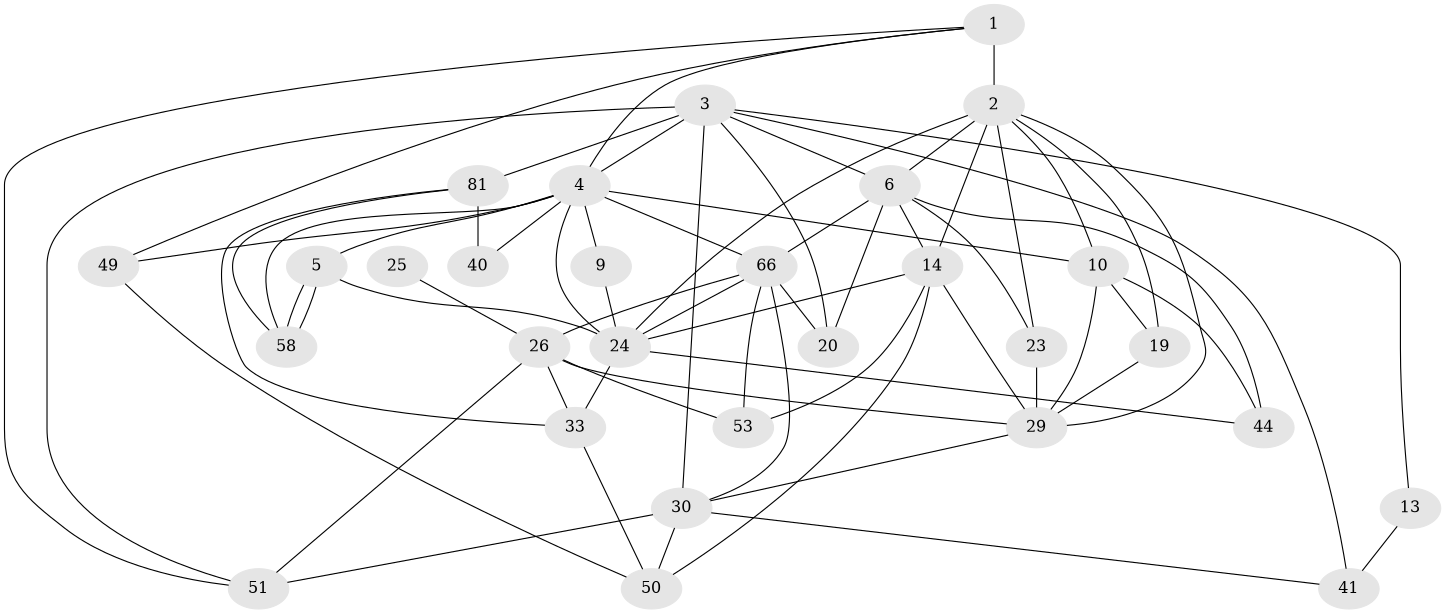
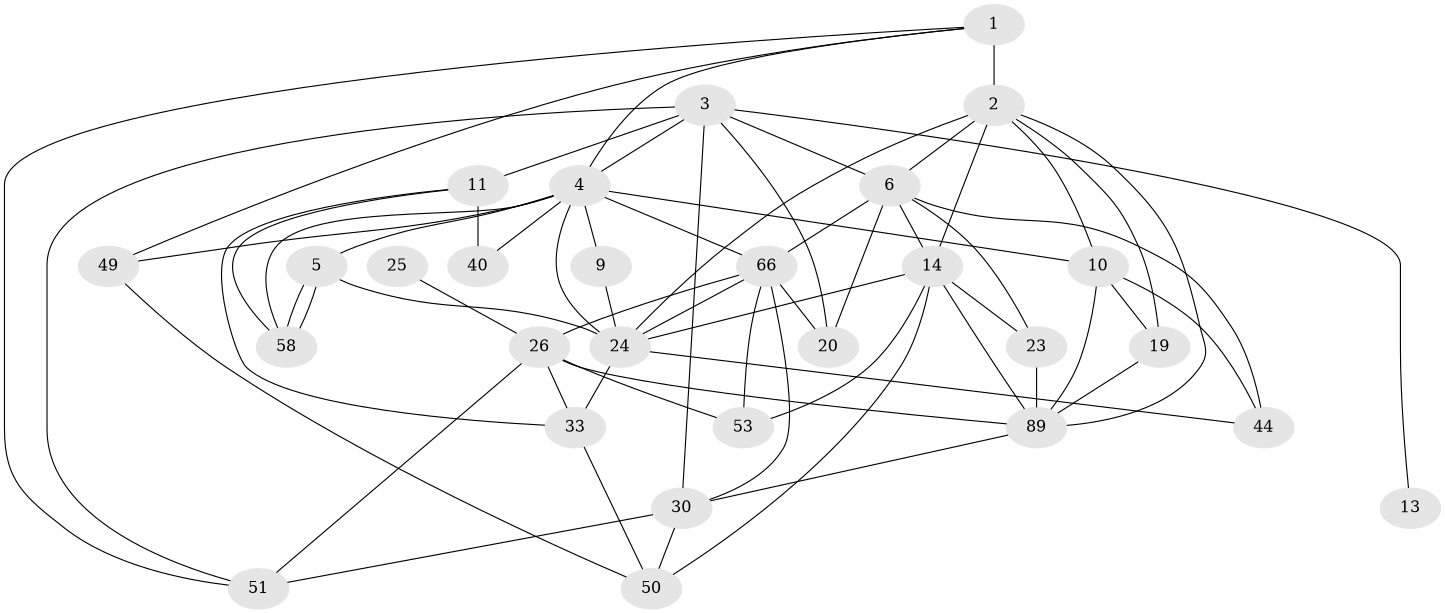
(478, 186) -> (478, 186)
(1016, 231) -> (985, 307)
(1037, 428) -> (1037, 428)
(1349, 589) -> none
